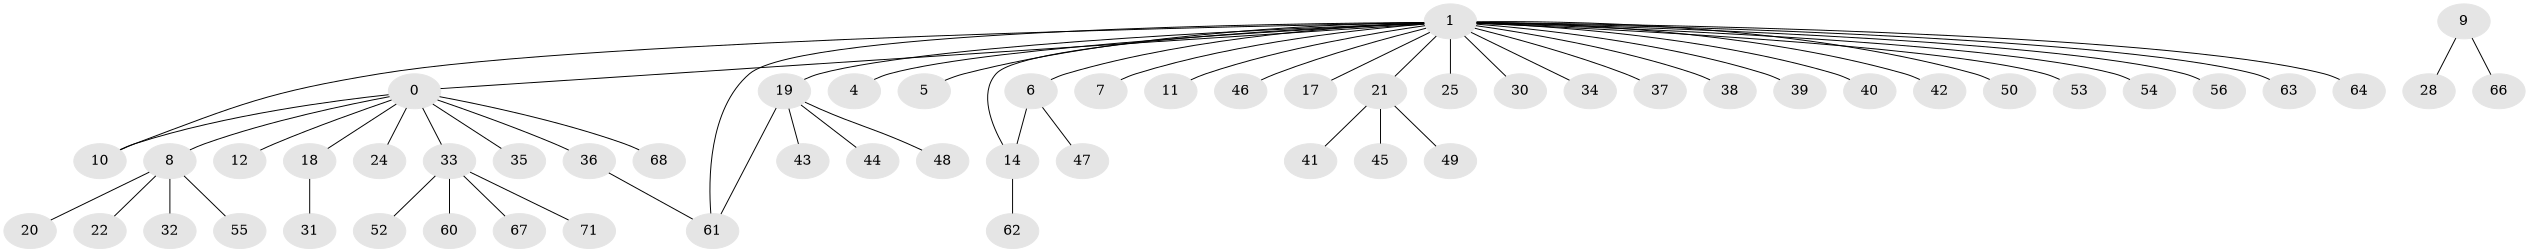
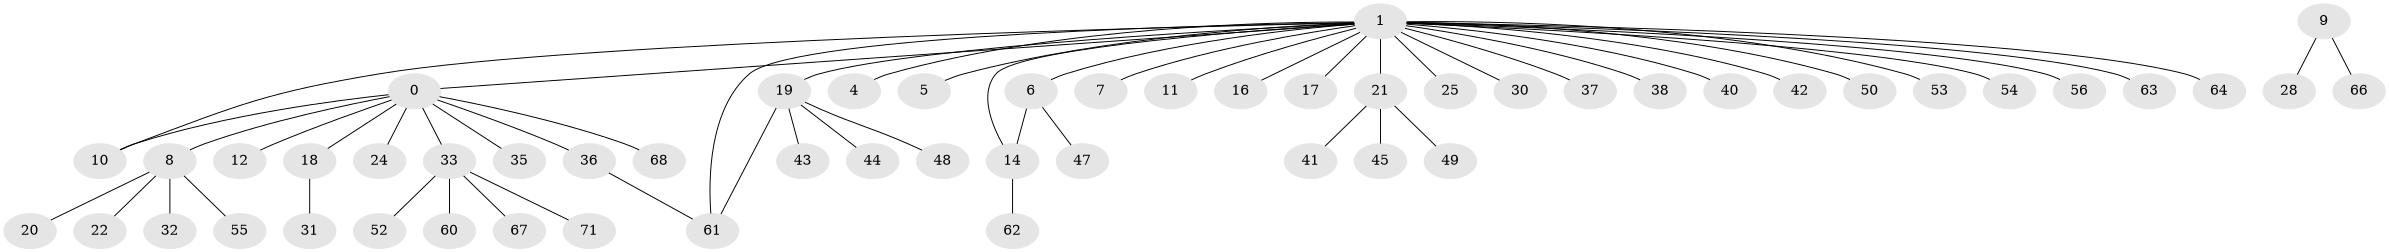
(1241, 91) -> (1241, 91)
(1590, 91) -> none
(1800, 91) -> none
